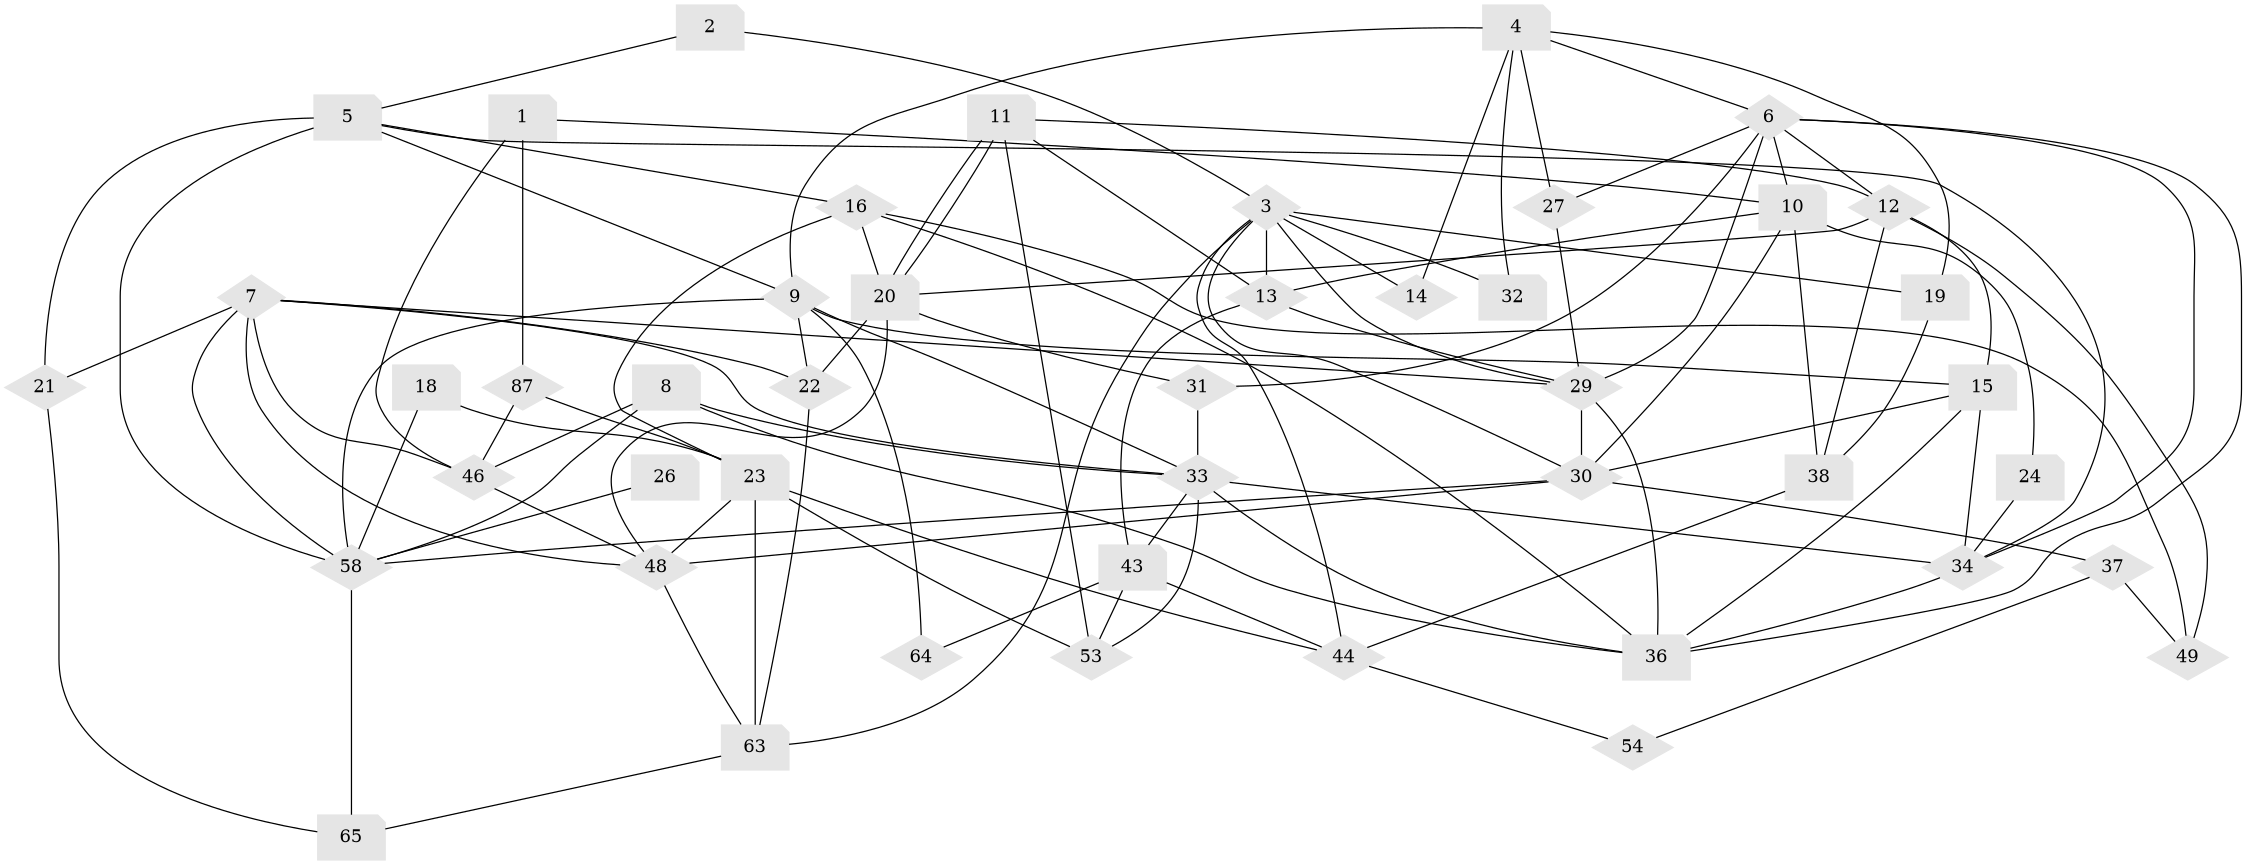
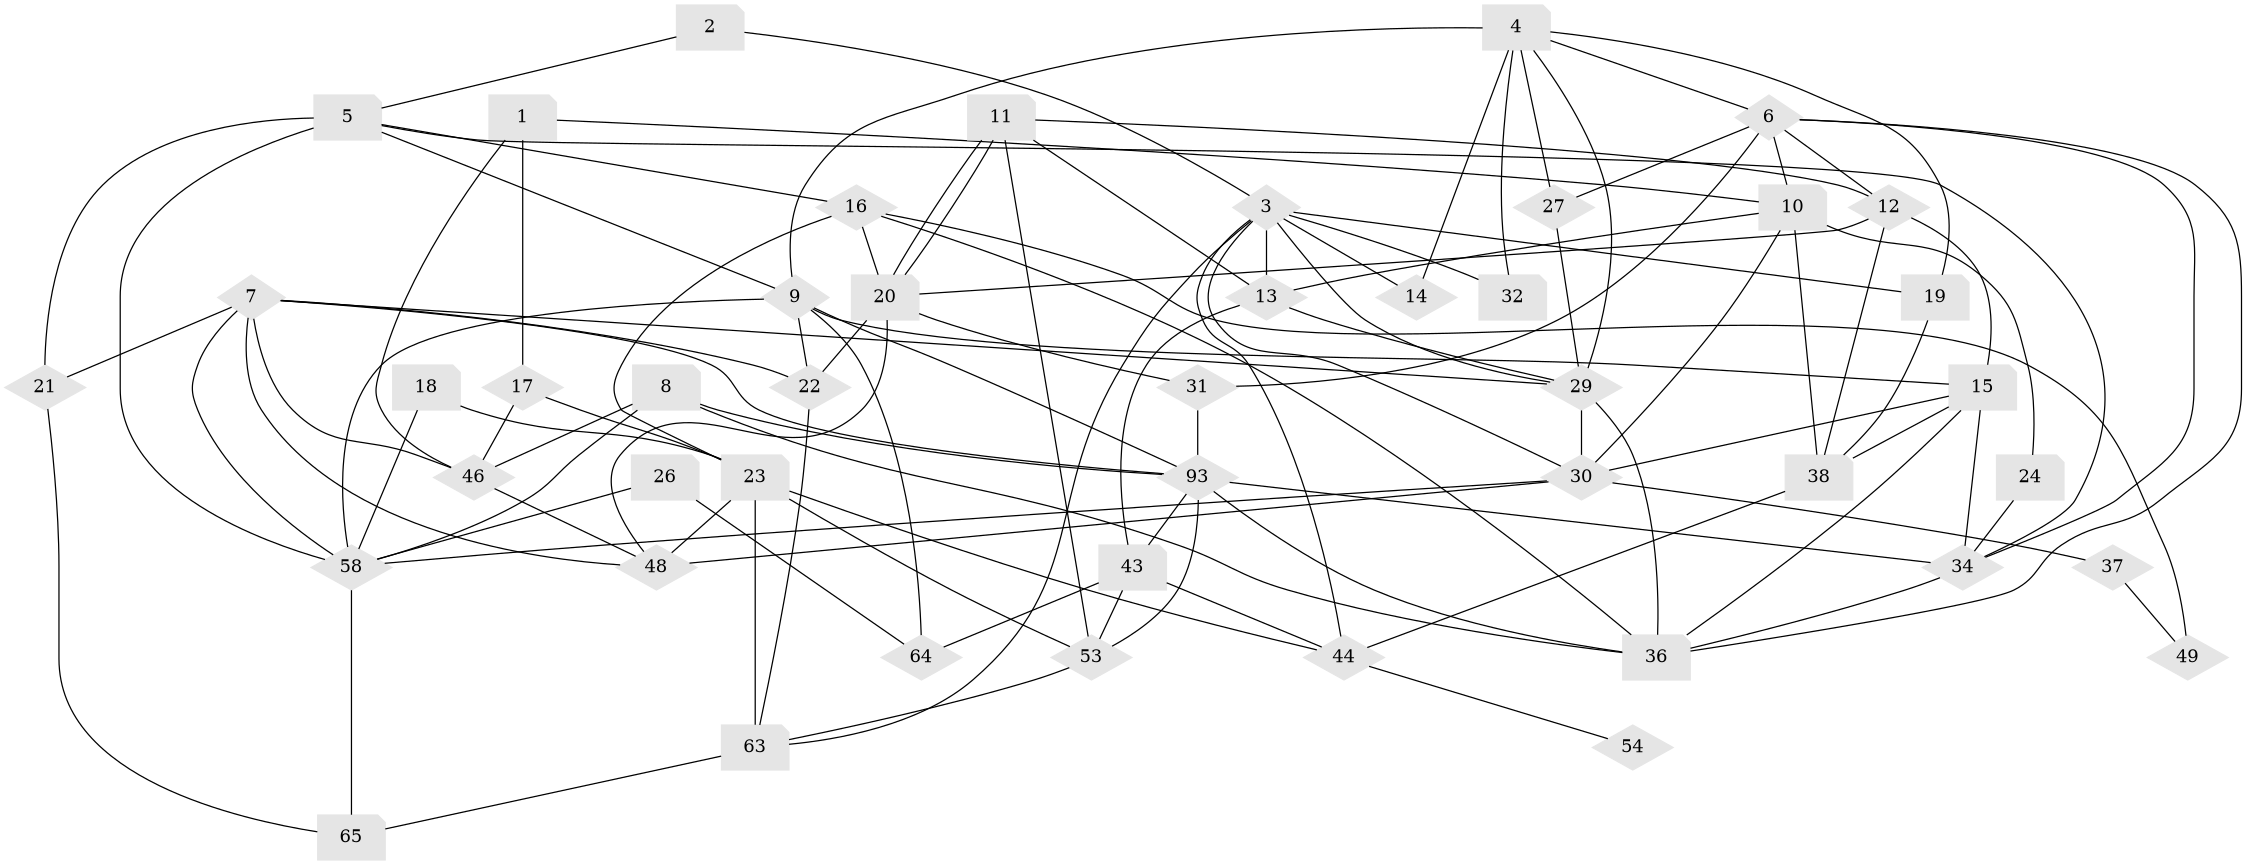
(1713, 280) -> (1608, 201)
(523, 388) -> (523, 388)
(2119, 390) -> none
none -> (1901, 433)
(1198, 478) -> (1198, 478)
none -> (800, 572)
(701, 656) -> (958, 701)
(1873, 657) -> none
